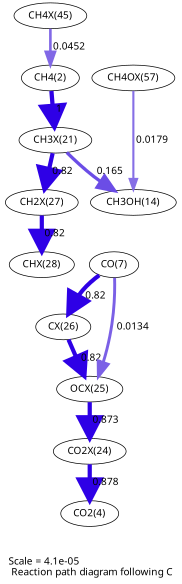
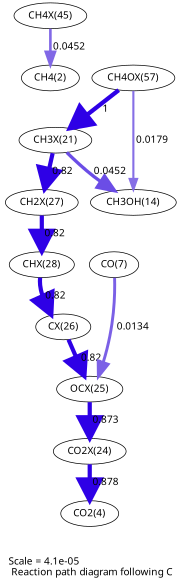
(52, 98) -> (103, 103)
(109, 171) -> (109, 171)
(88, 285) -> (40, 287)
